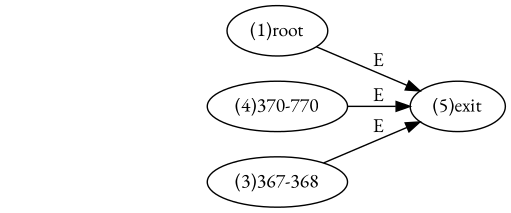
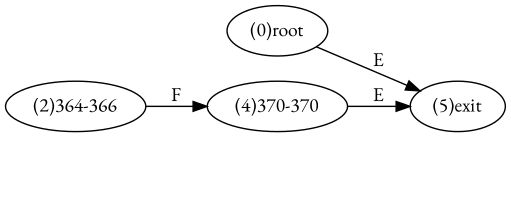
(277, 31) -> (277, 31)
none -> (76, 106)
(277, 106) -> (277, 106)
(277, 182) -> none
